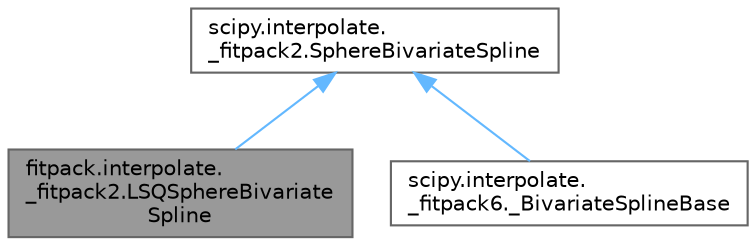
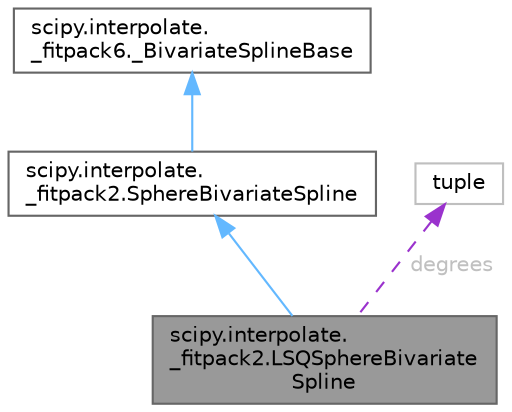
(481, 124) -> (192, 123)
none -> (459, 184)
(181, 193) -> (325, 360)
